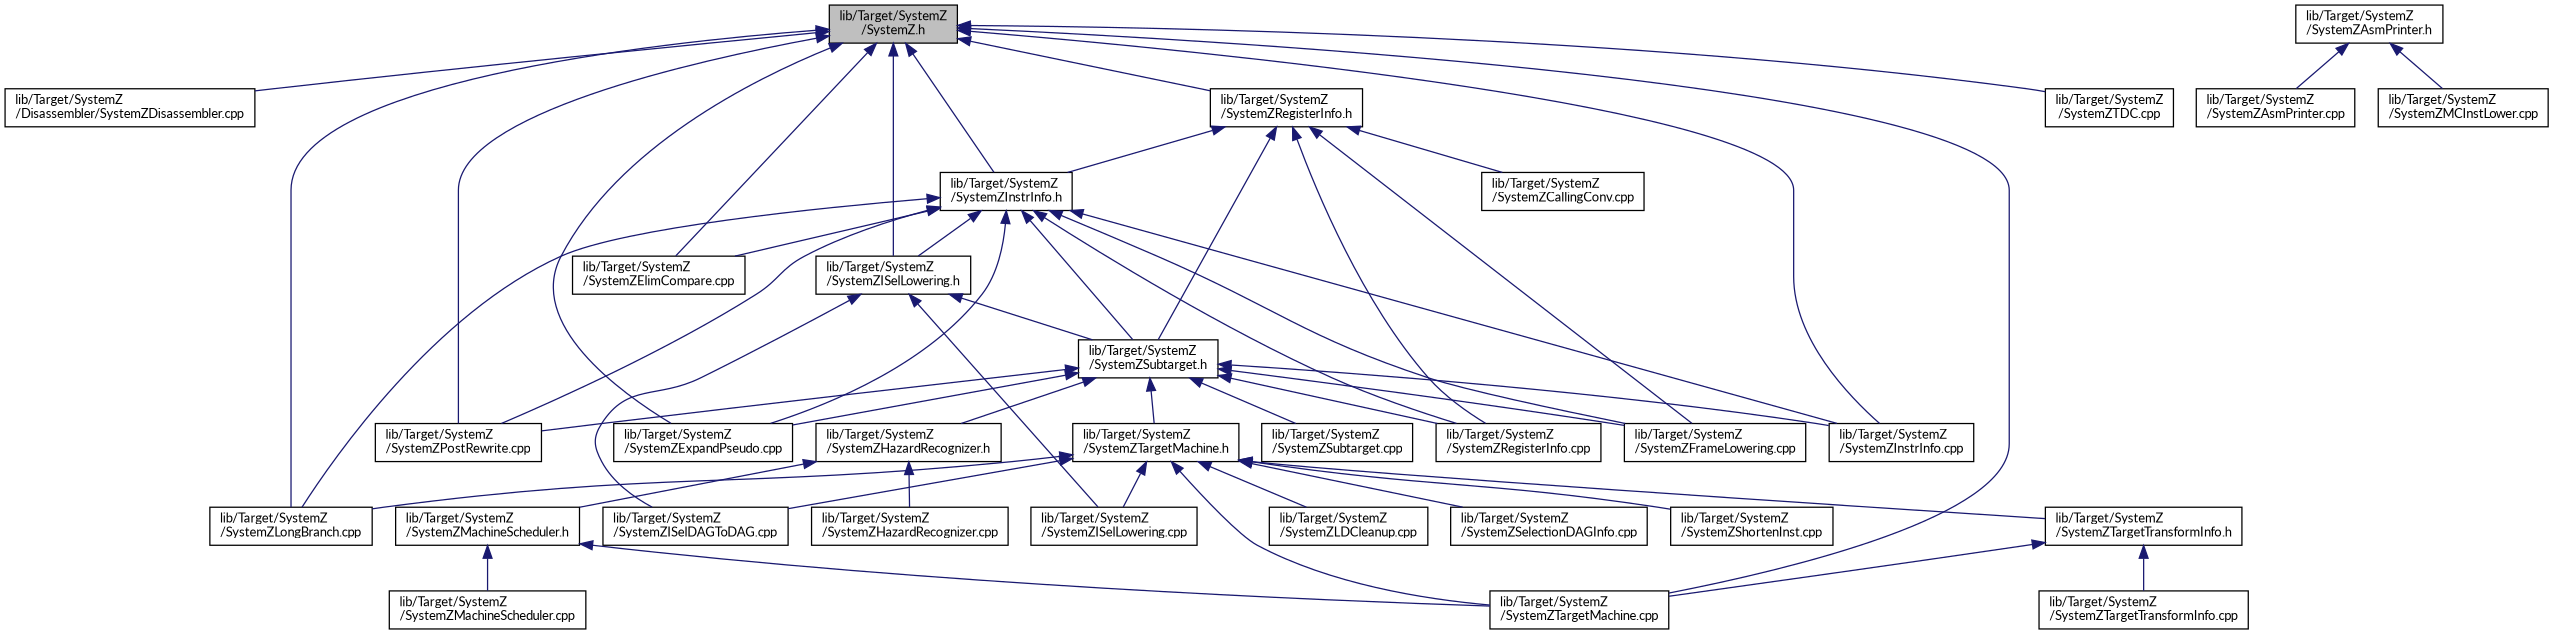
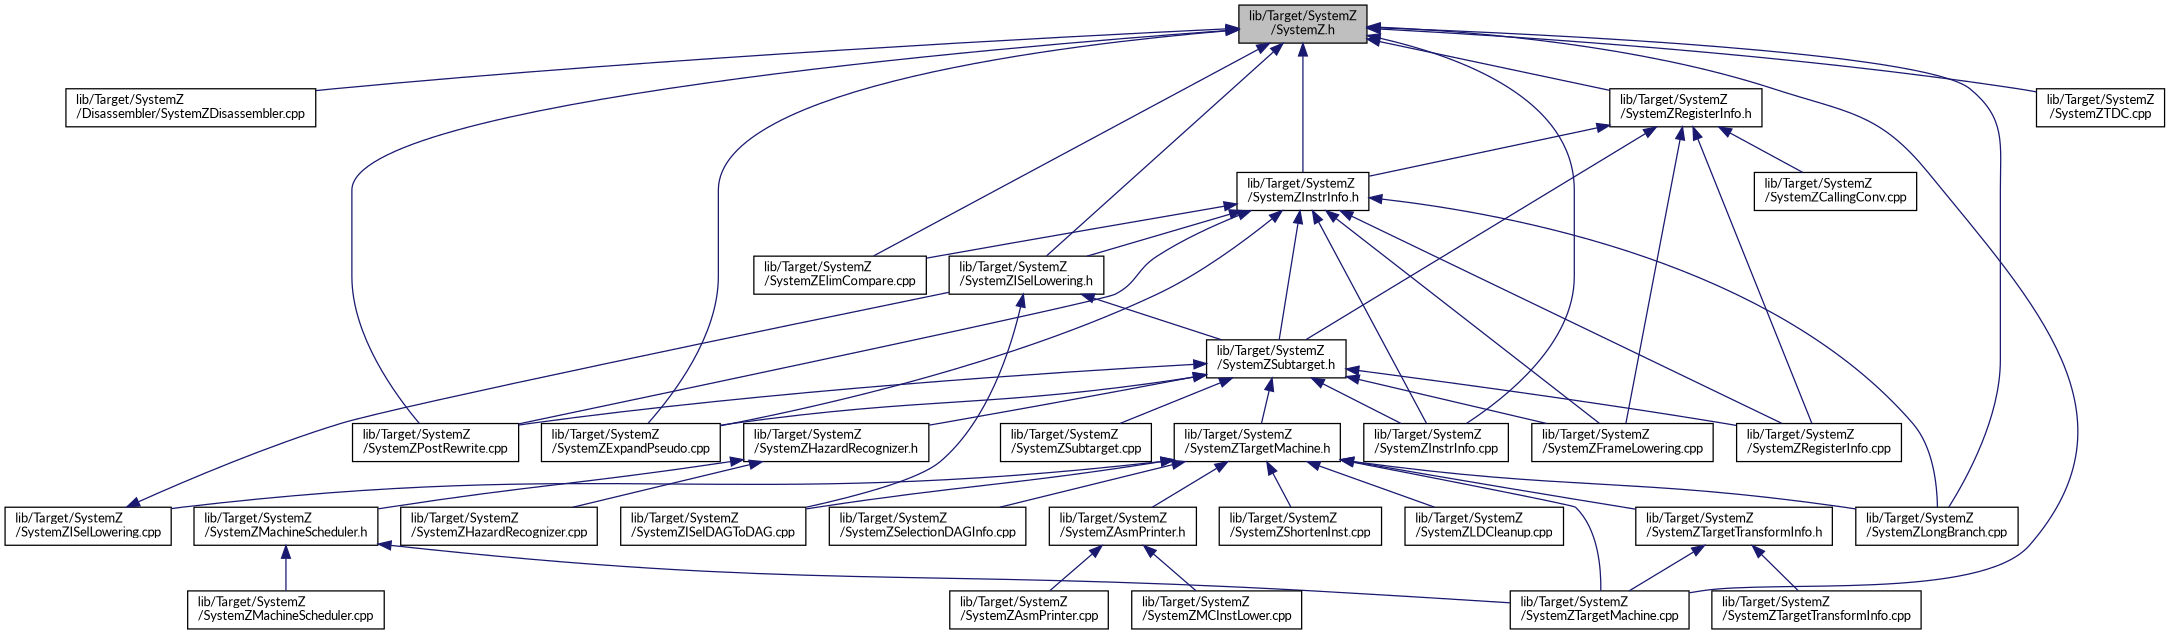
(1003, 400) -> (538, 378)
none -> (1185, 488)
